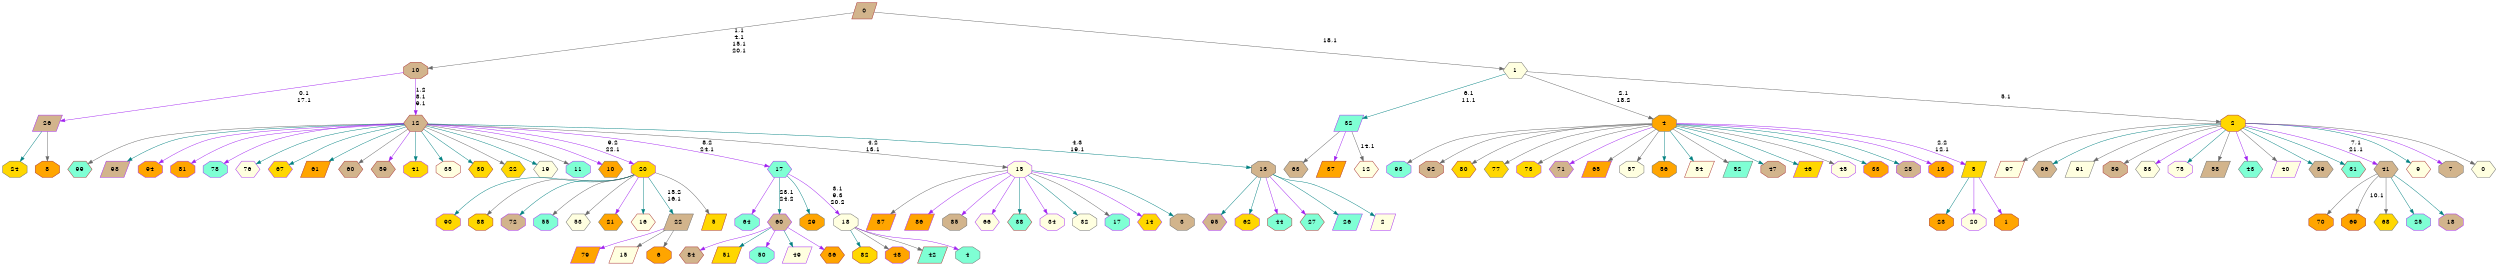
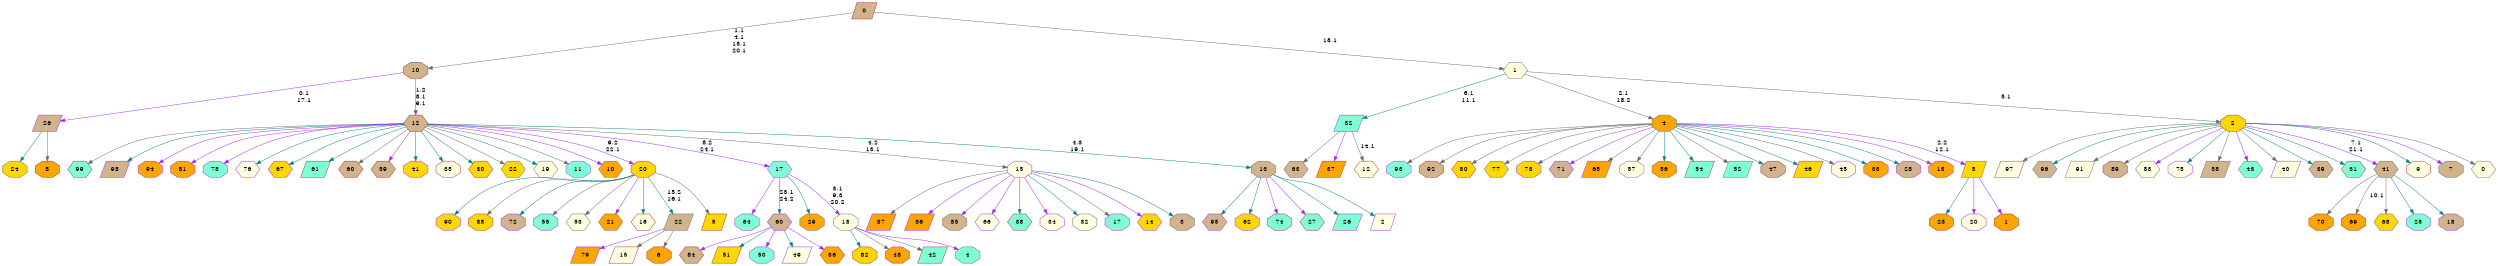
(316, 169) -> (316, 169)
(1699, 169) -> (1699, 169)
(2419, 169) -> (2419, 169)
(1280, 222) -> (1280, 222)
